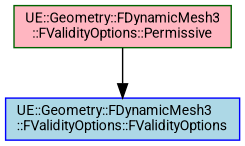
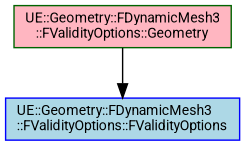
(123, 27) -> (123, 27)
